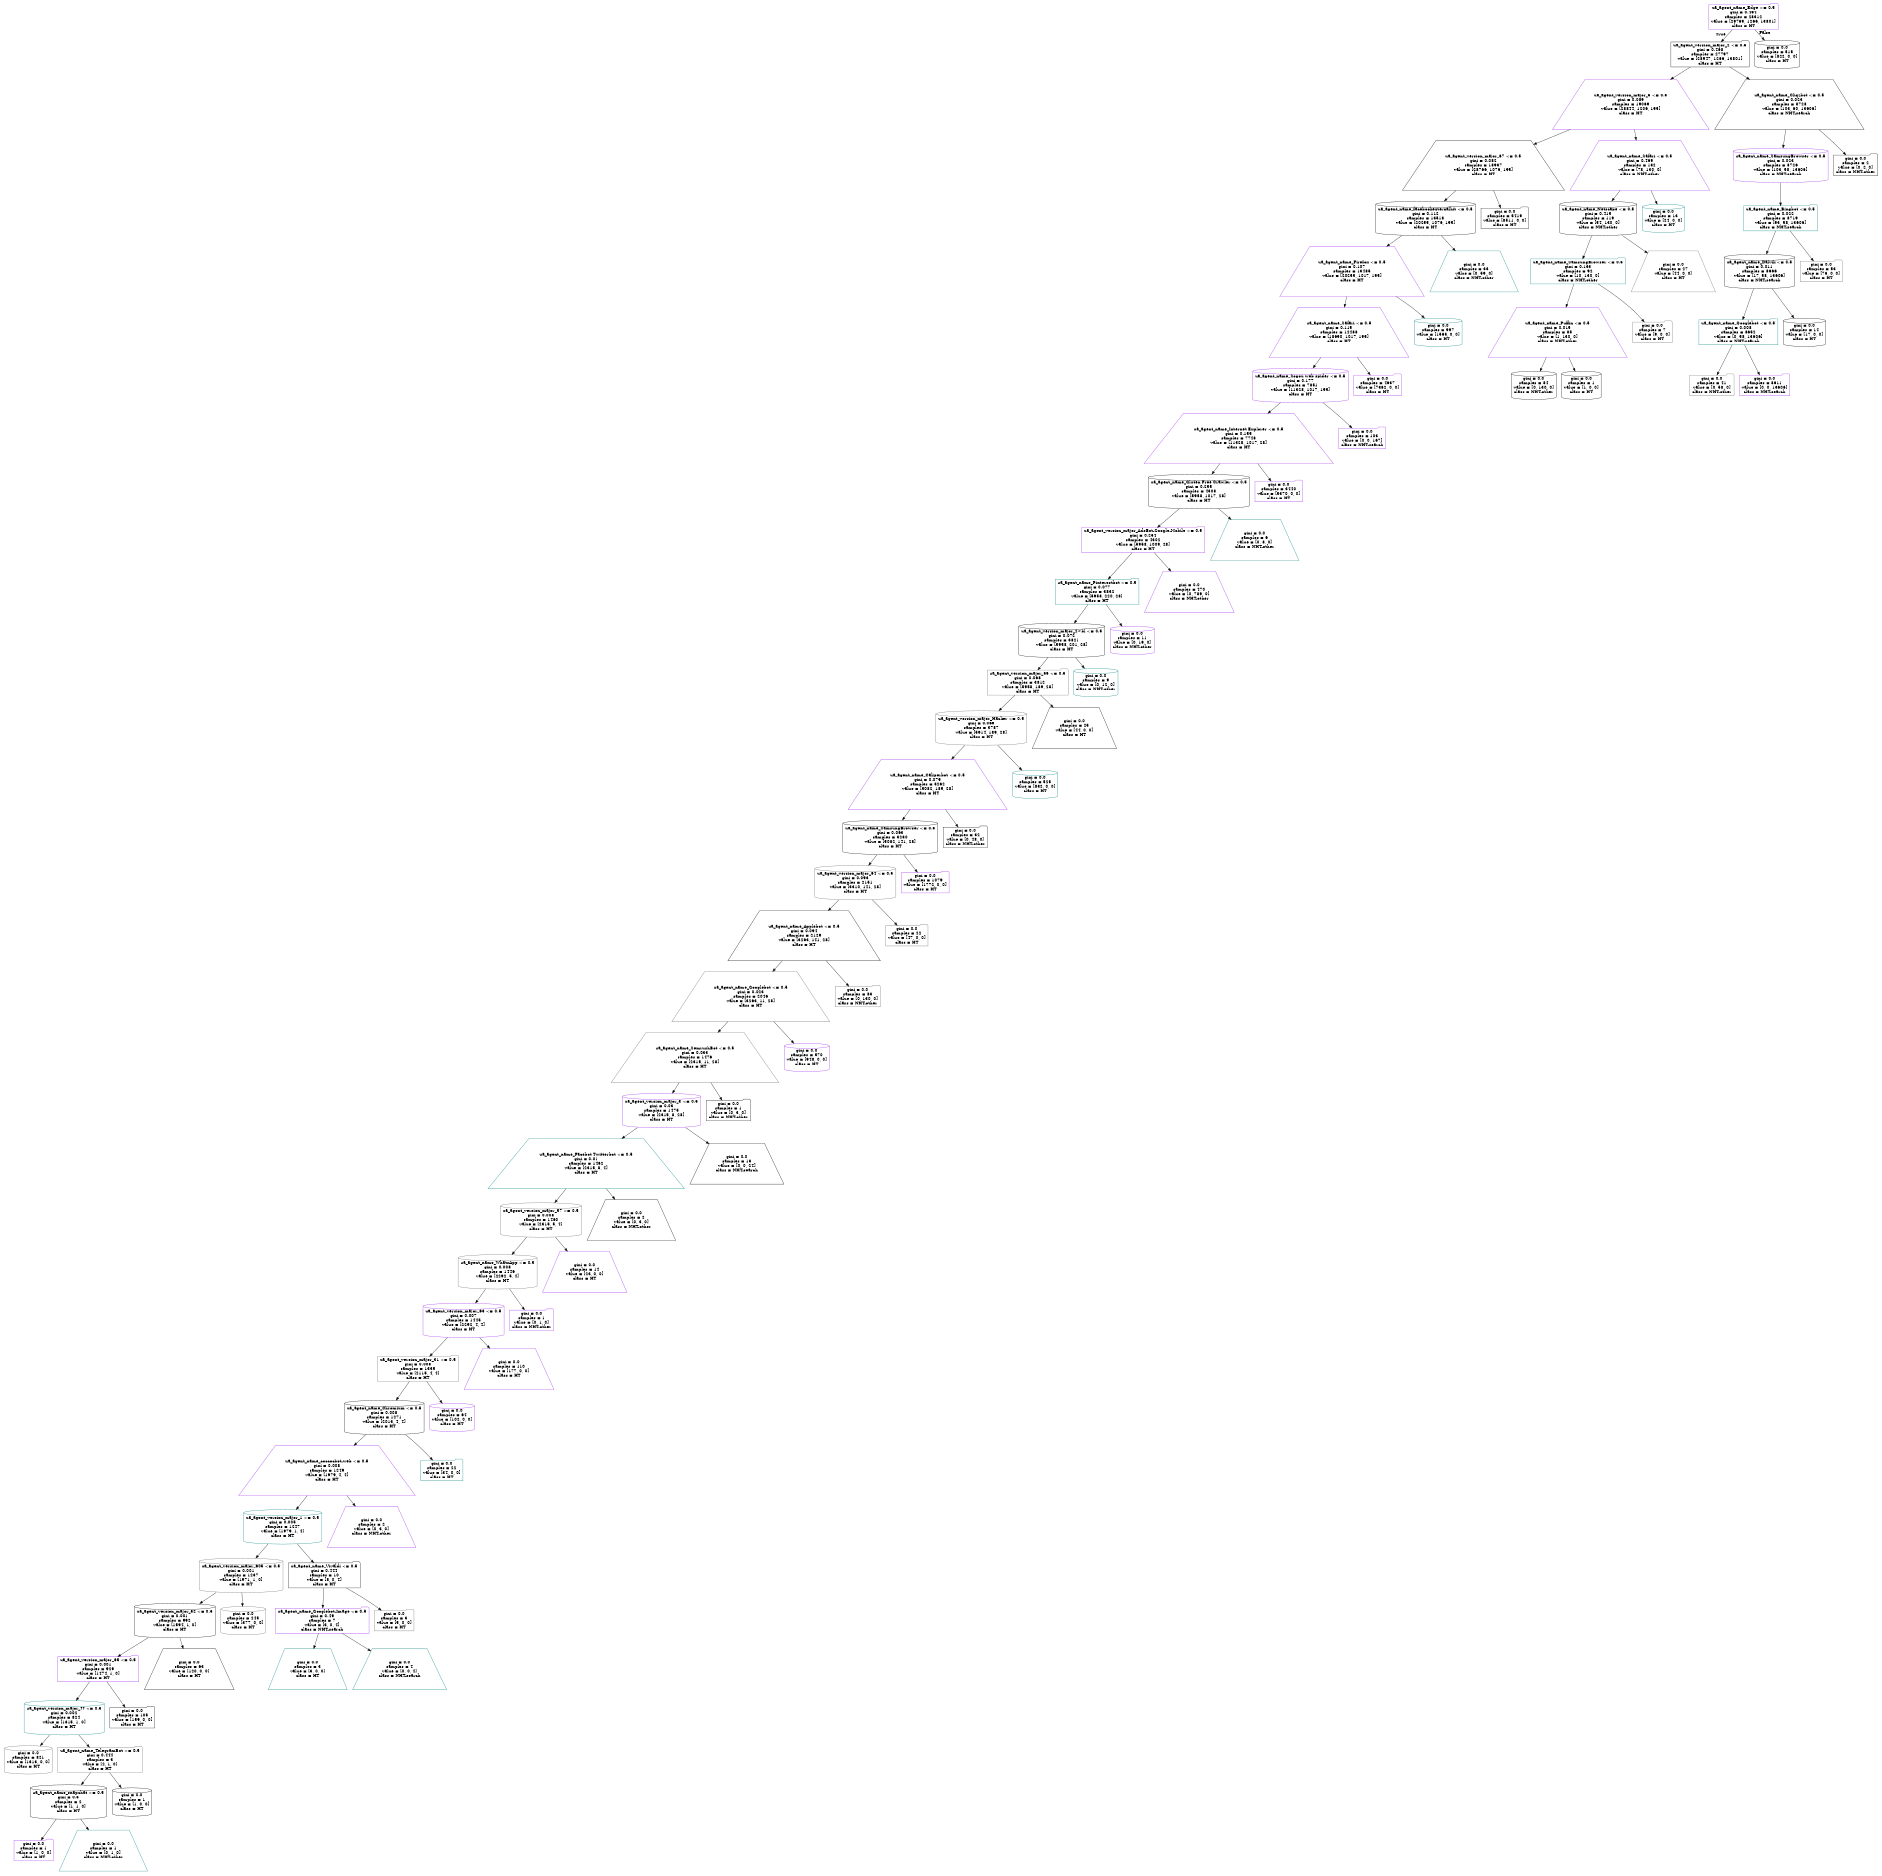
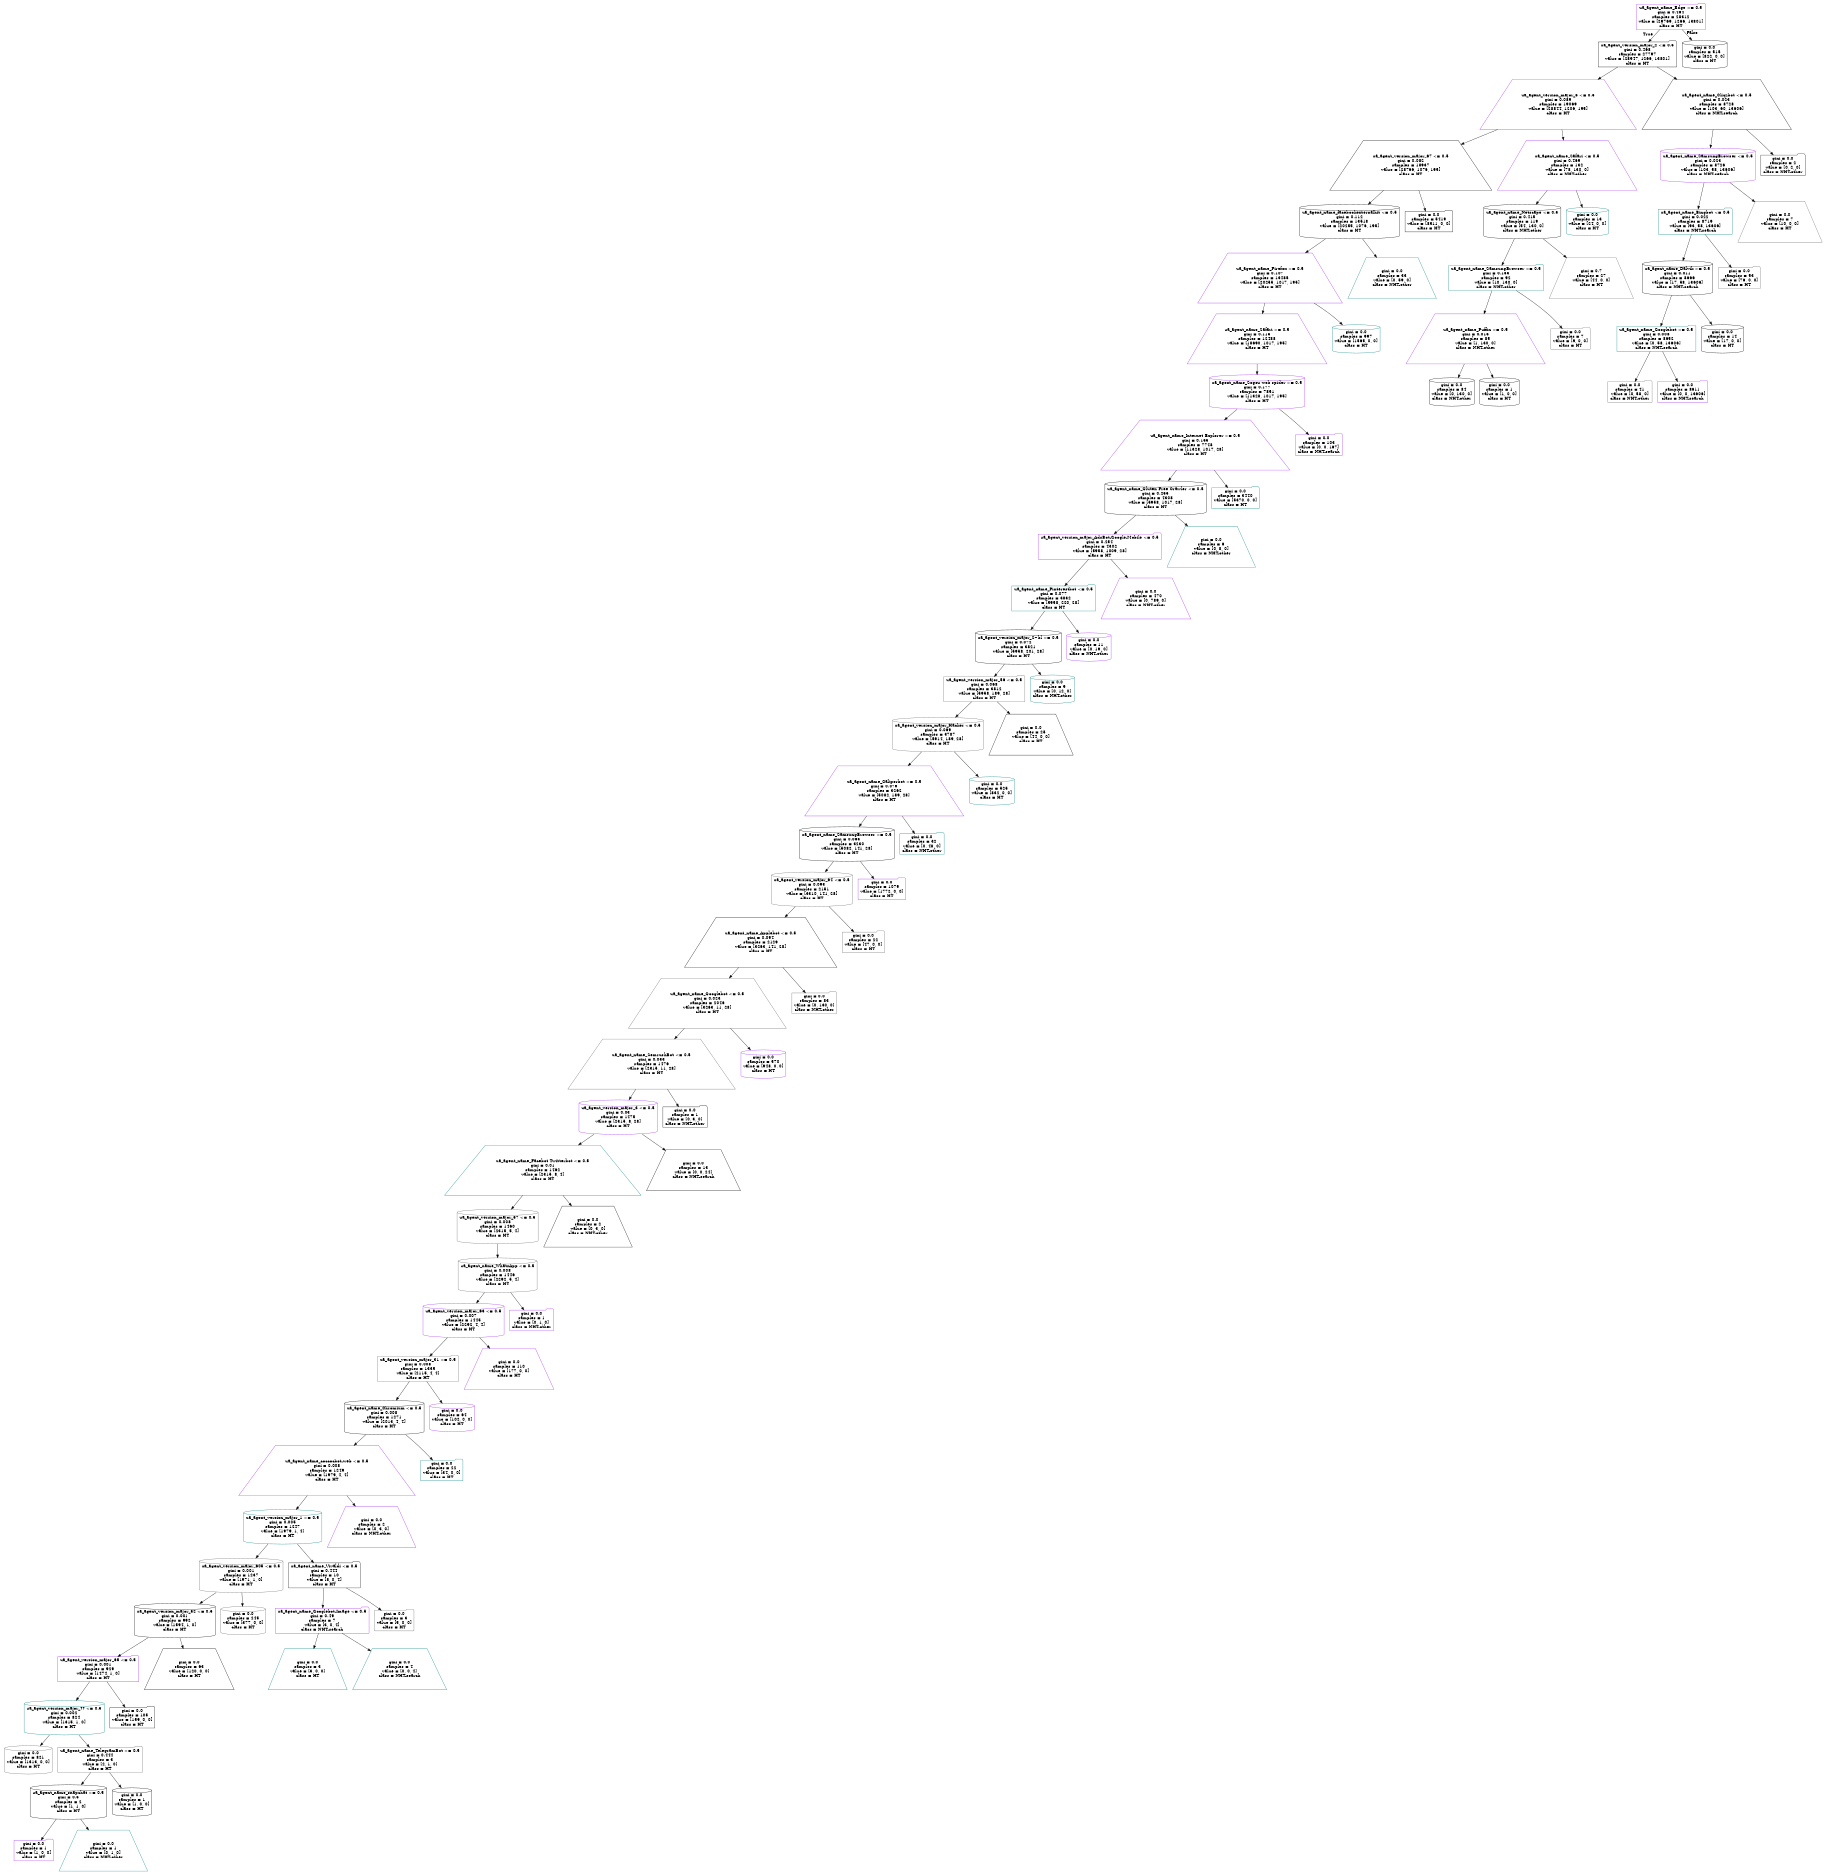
none -> (1780, 222)
(1673, 271) -> (1591, 278)
(1378, 385) -> none
(1279, 492) -> (1235, 498)
(965, 837) -> (922, 844)
(585, 1272) -> none
